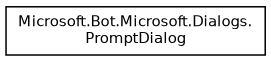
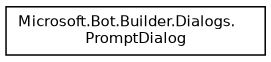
(136, 31) -> (136, 31)
